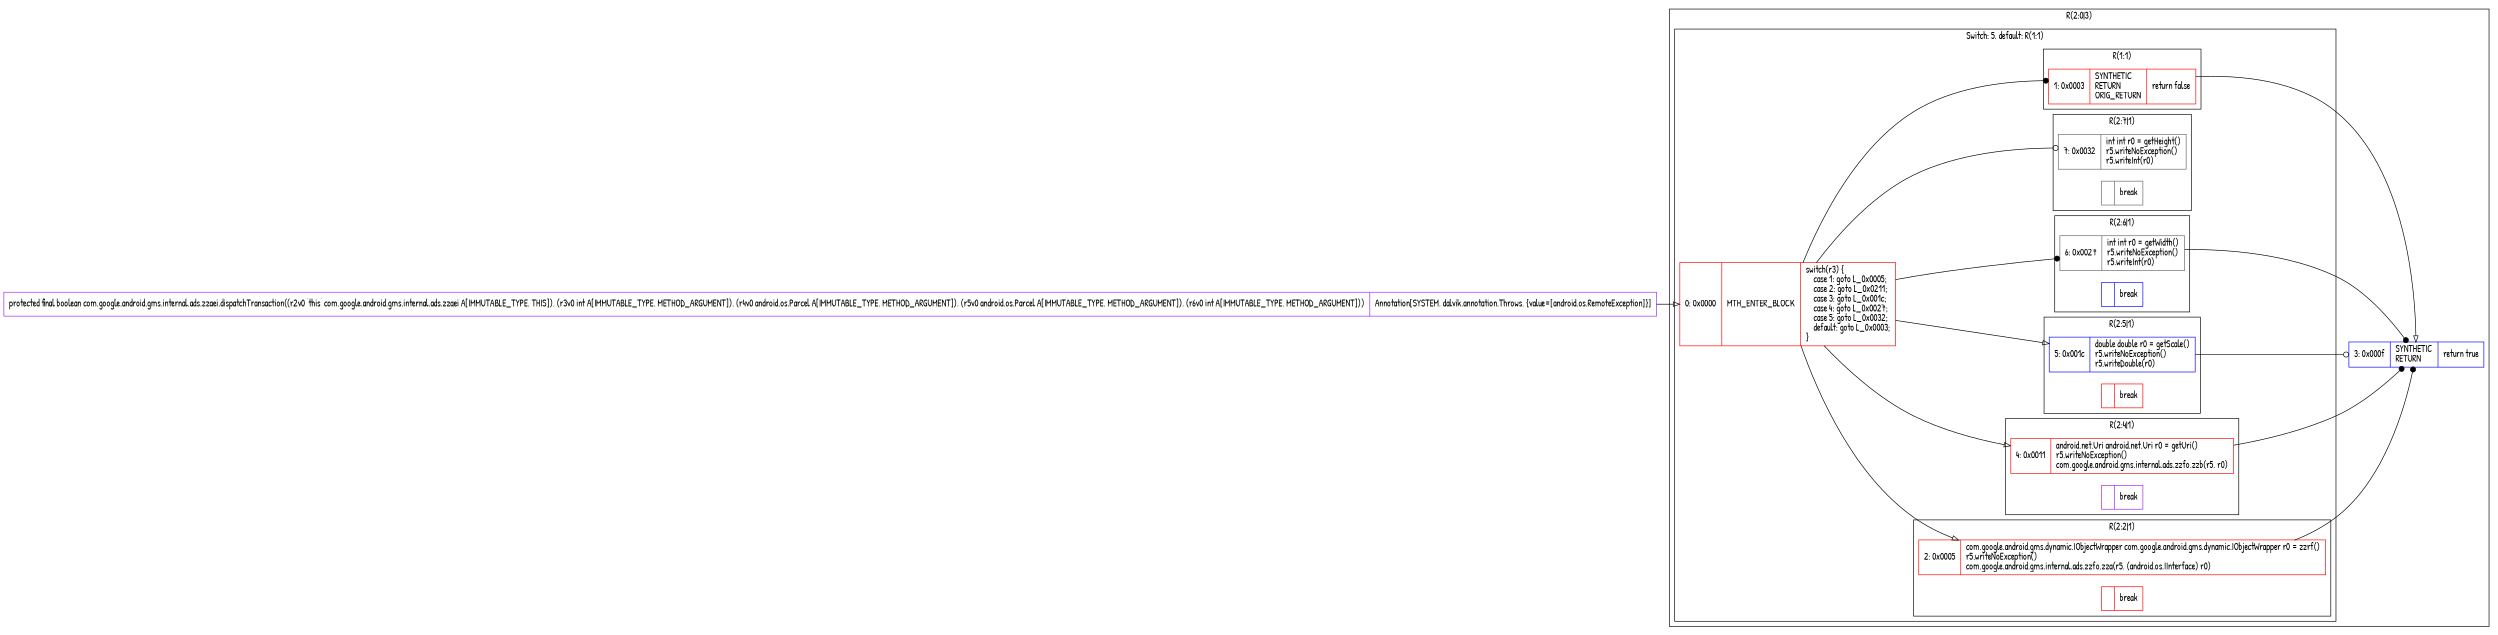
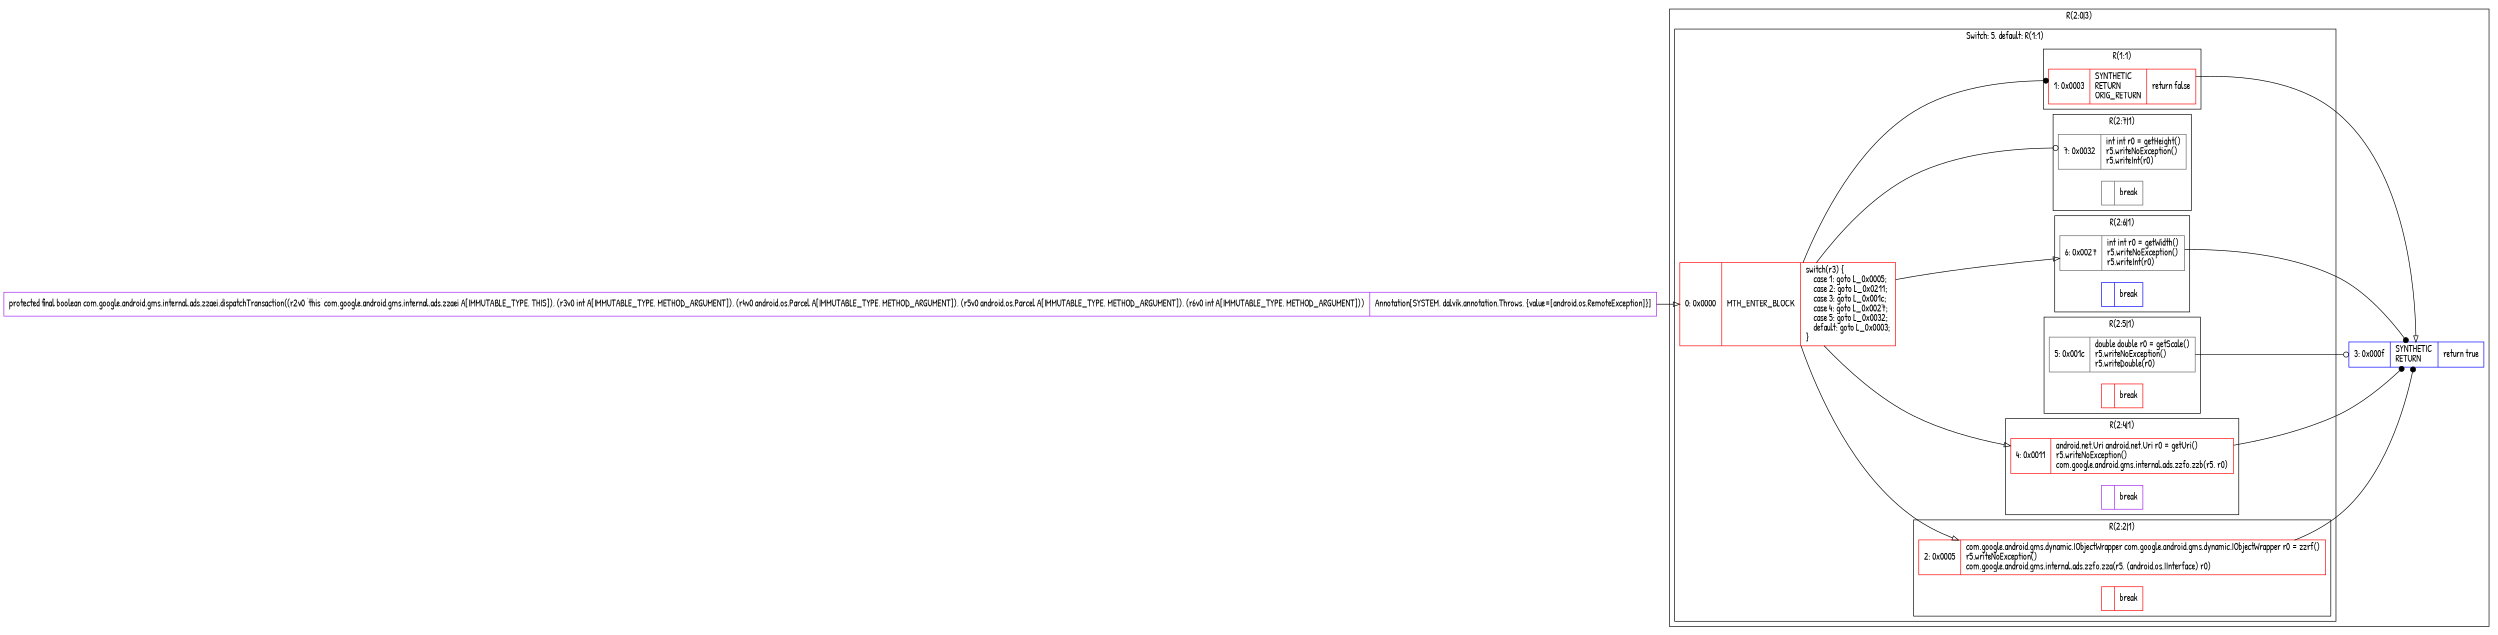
(1975, 268) -> (1975, 268)
(1969, 332) -> none
(2122, 355) -> (2122, 355)
